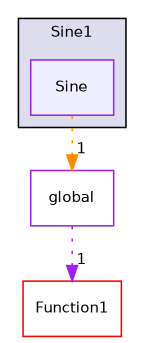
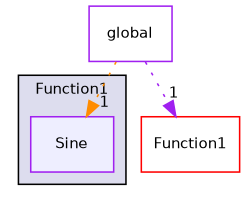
(72, 33) -> (72, 90)
(72, 137) -> (103, 86)
